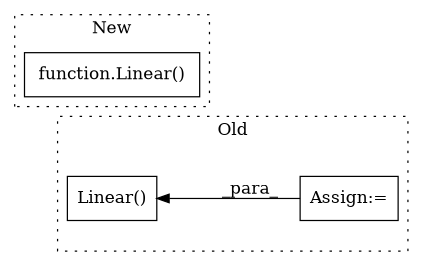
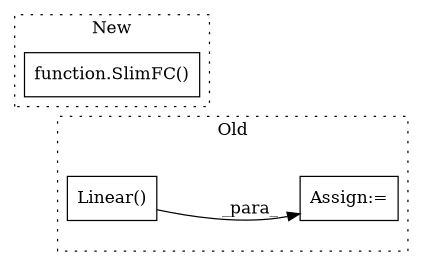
(112, 75) -> (112, 75)
(235, 198) -> (222, 219)
